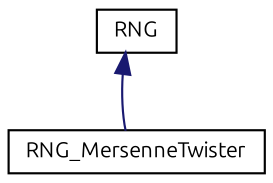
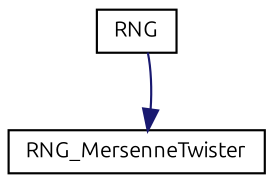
(122, 103) -> (151, 81)
